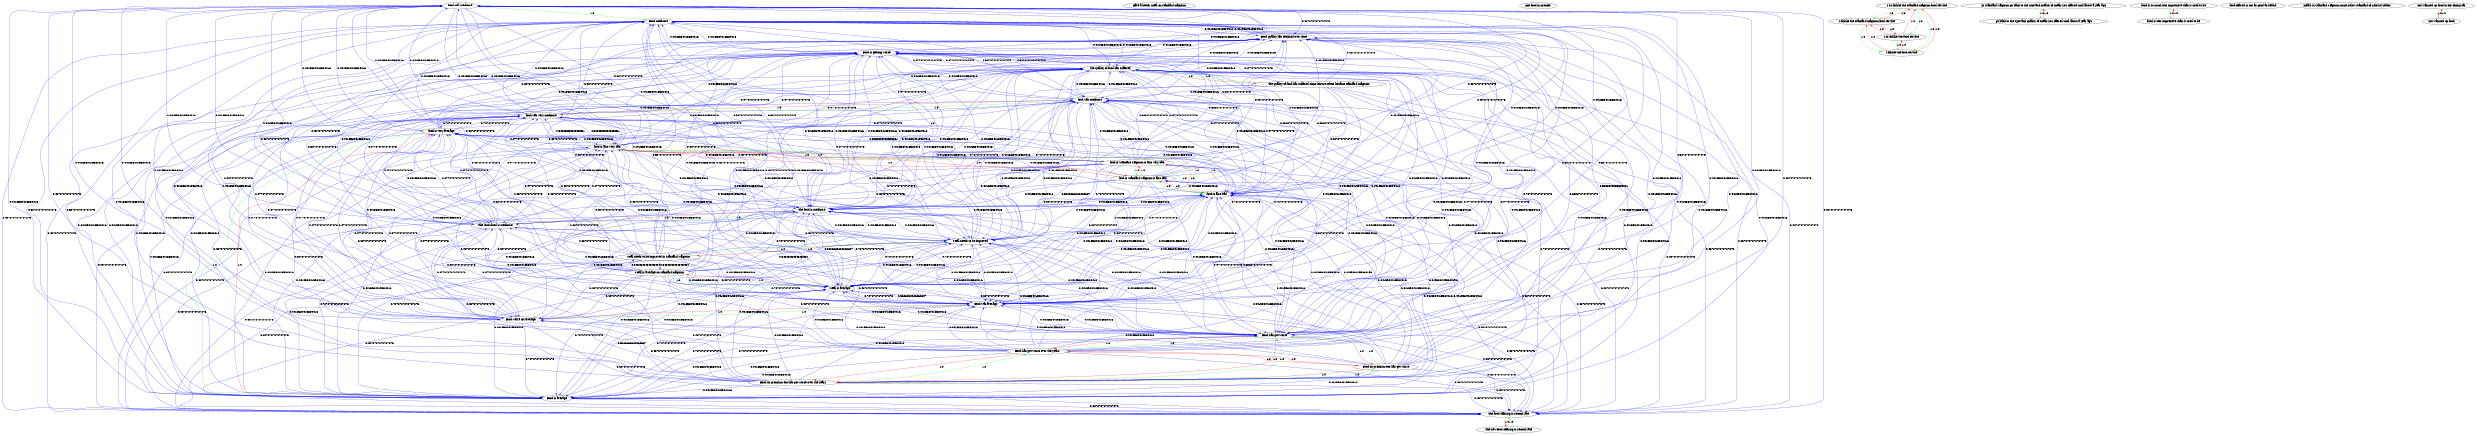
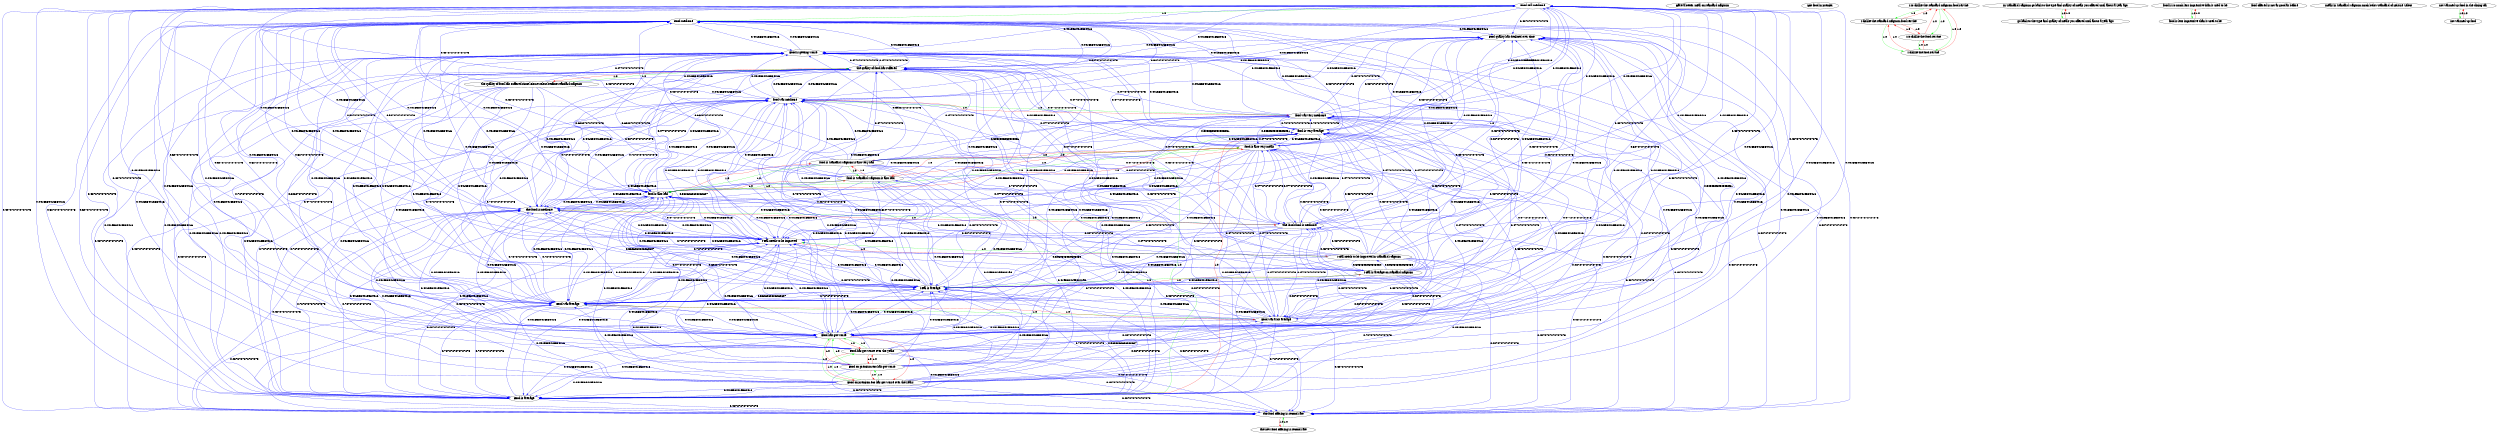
(607, 147) -> (1259, 147)
(581, 282) -> (1025, 266)
(890, 344) -> (551, 344)
